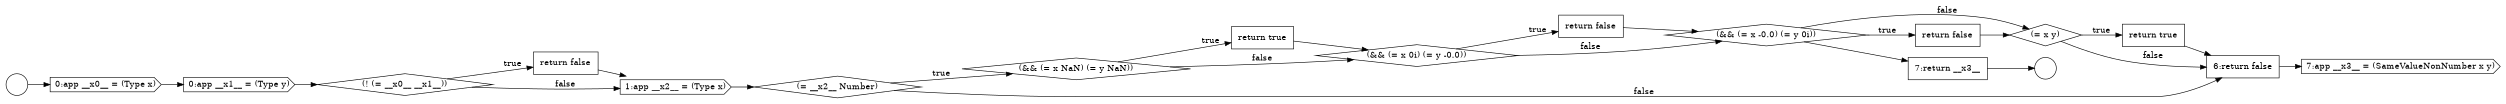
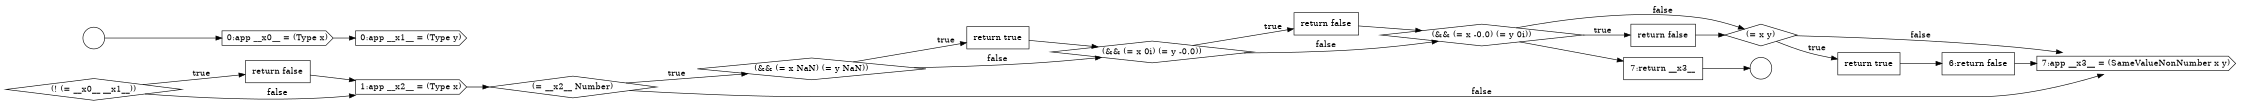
(2129, 62) -> (1926, 41)
(303, 85) -> none
(1556, 97) -> (1365, 97)
